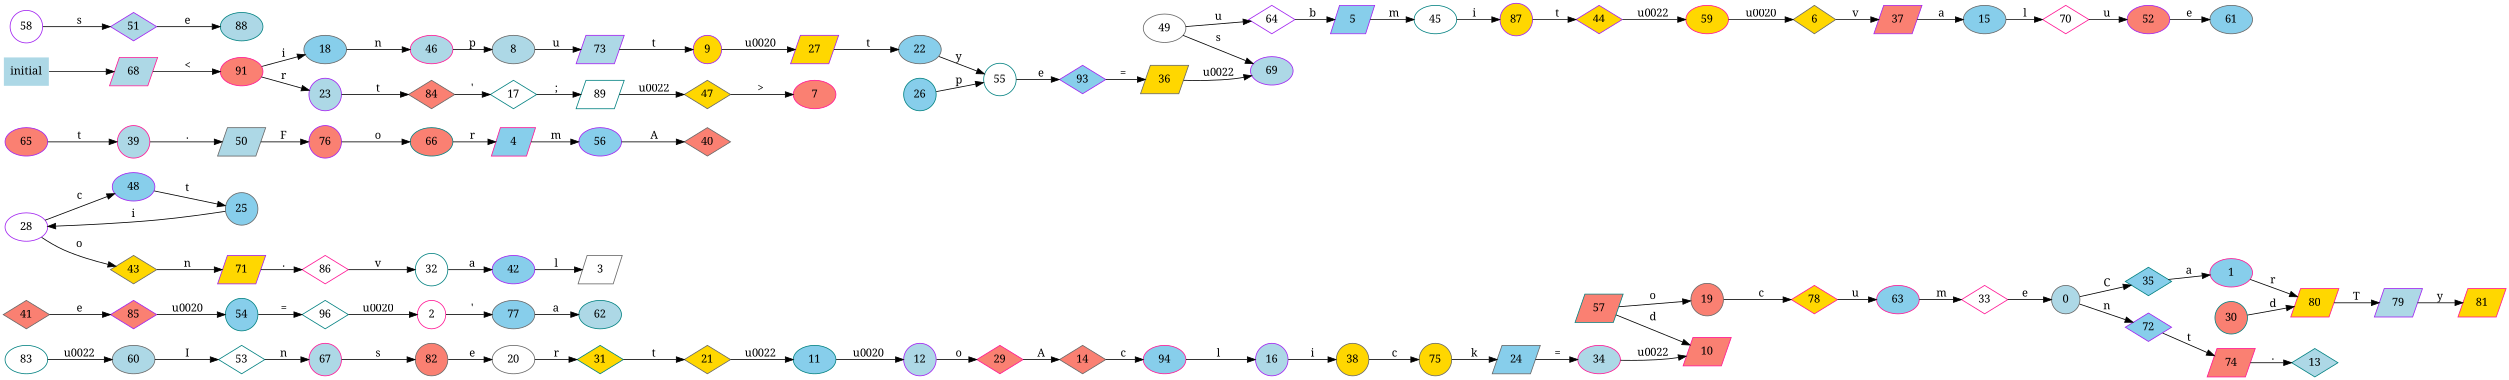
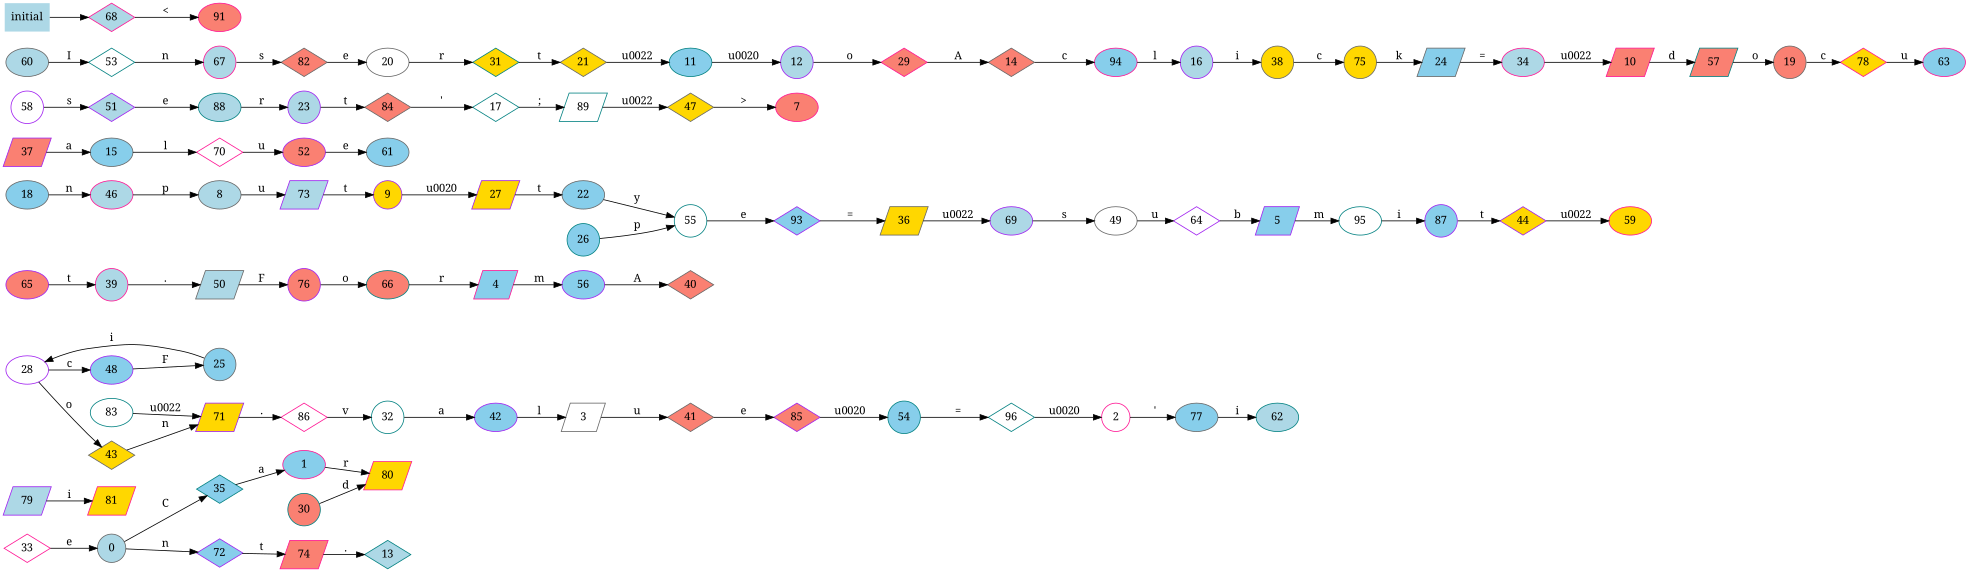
(1435, 20) -> (1360, 221)
(1516, 20) -> (1441, 221)
(1814, 20) -> none
(1214, 48) -> (1060, 221)
(280, 62) -> none
(134, 72) -> (112, 17)
(281, 83) -> (260, 107)
(188, 188) -> (166, 360)
(2440, 297) -> (69, 495)
(1936, 300) -> none
(2353, 303) -> none
(556, 309) -> (1238, 411)
(1649, 328) -> (1668, 62)
(76, 360) -> (163, 415)
(432, 360) -> (304, 62)
none -> (630, 417)
